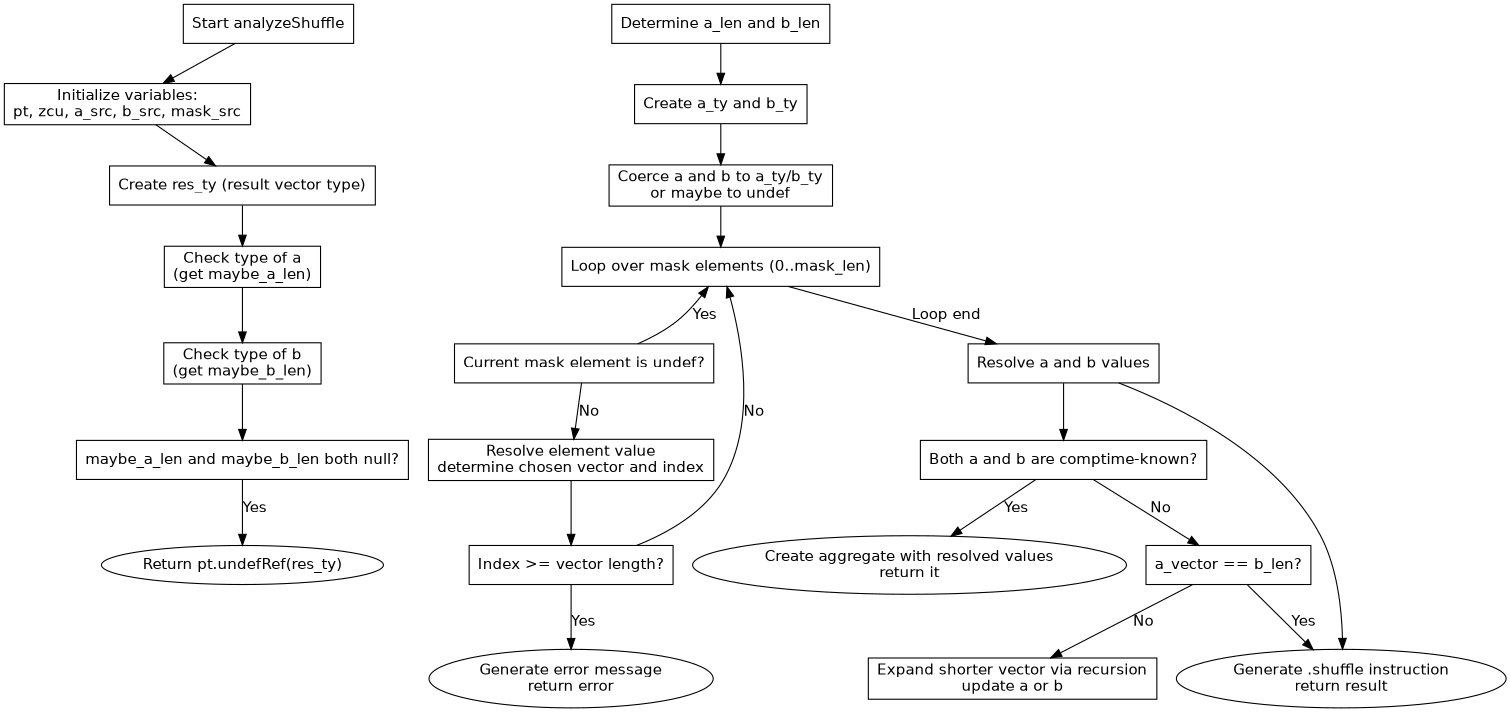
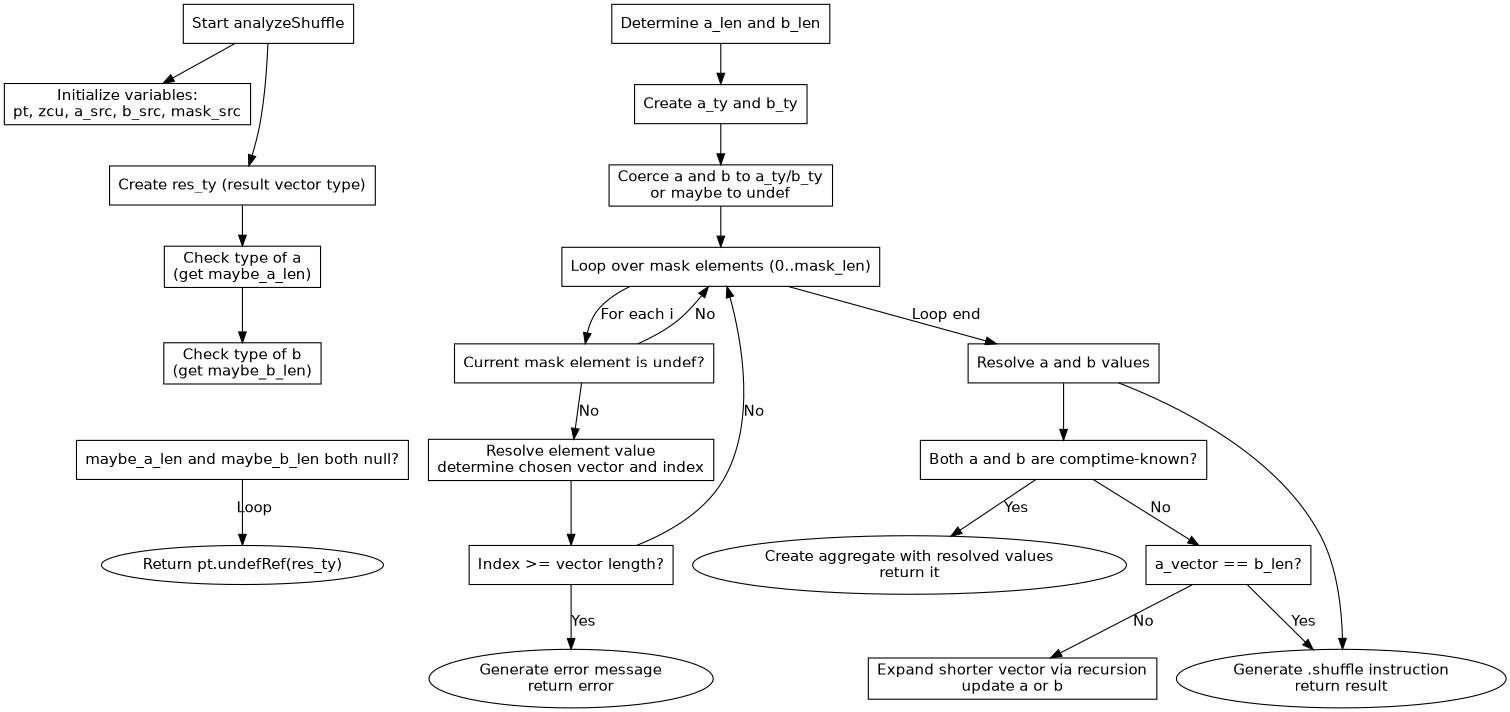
(181, 142) -> (264, 100)
none -> (603, 305)
(705, 315) -> (705, 315)
(242, 407) -> none
(255, 508) -> (255, 508)
